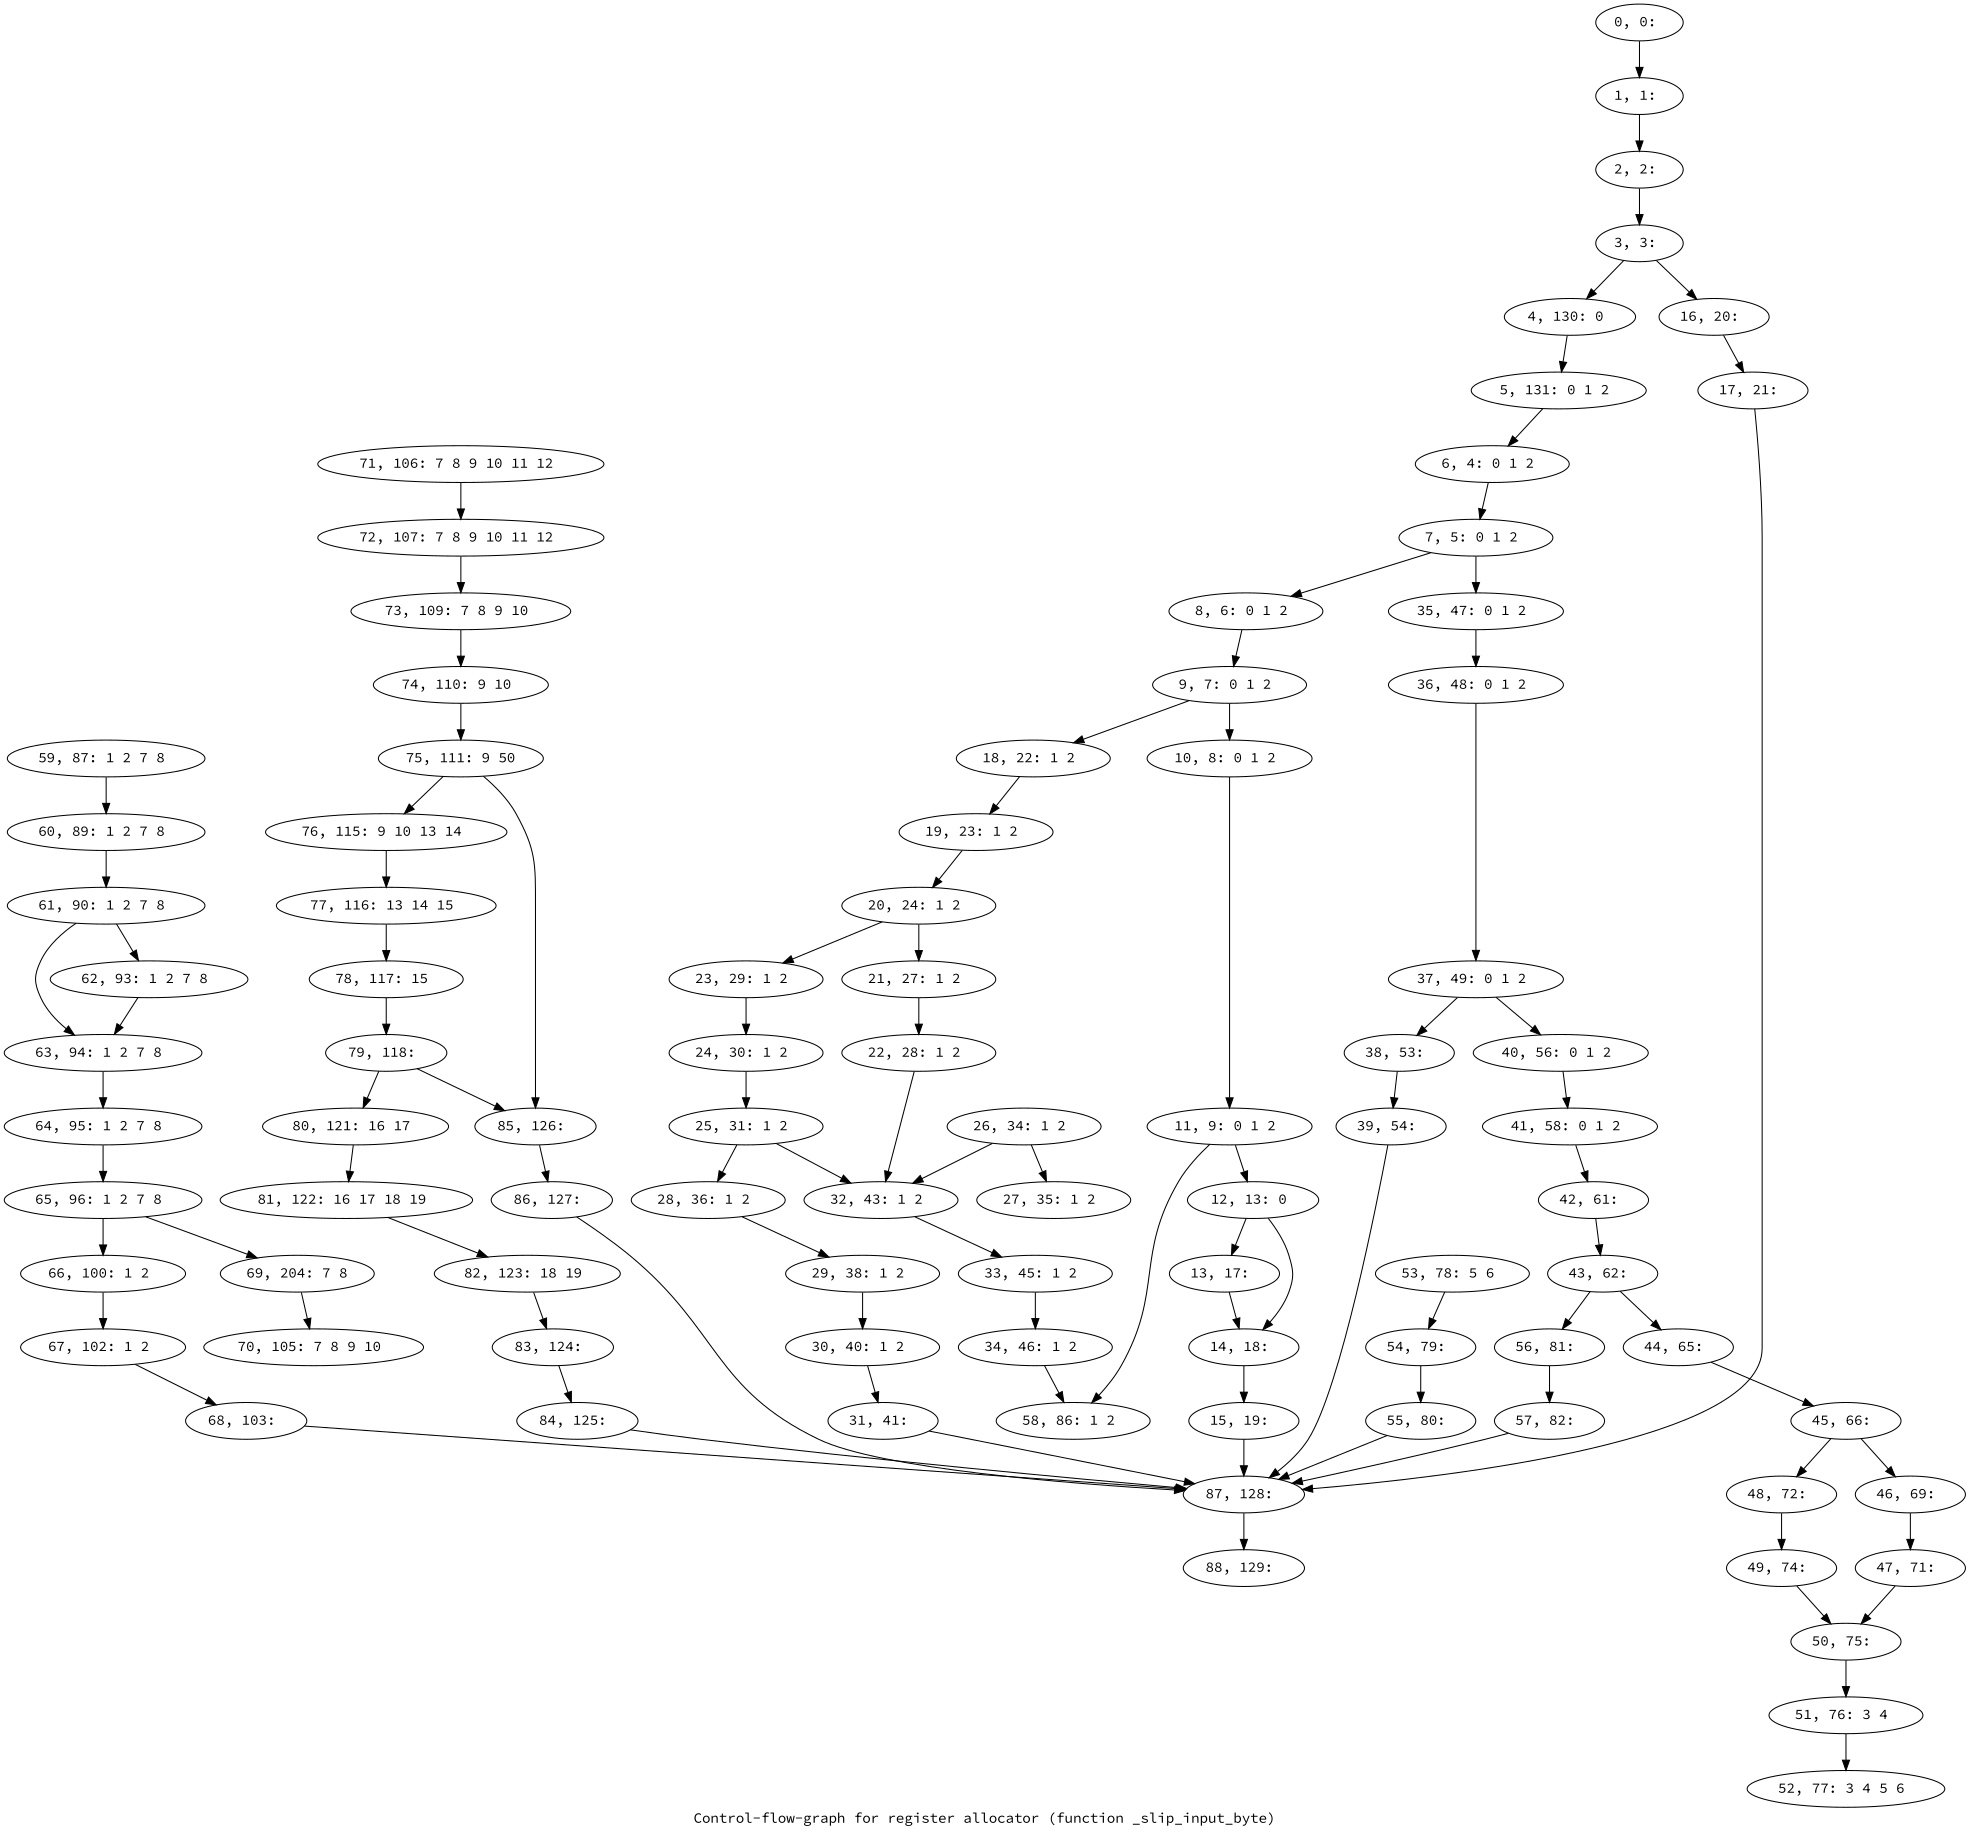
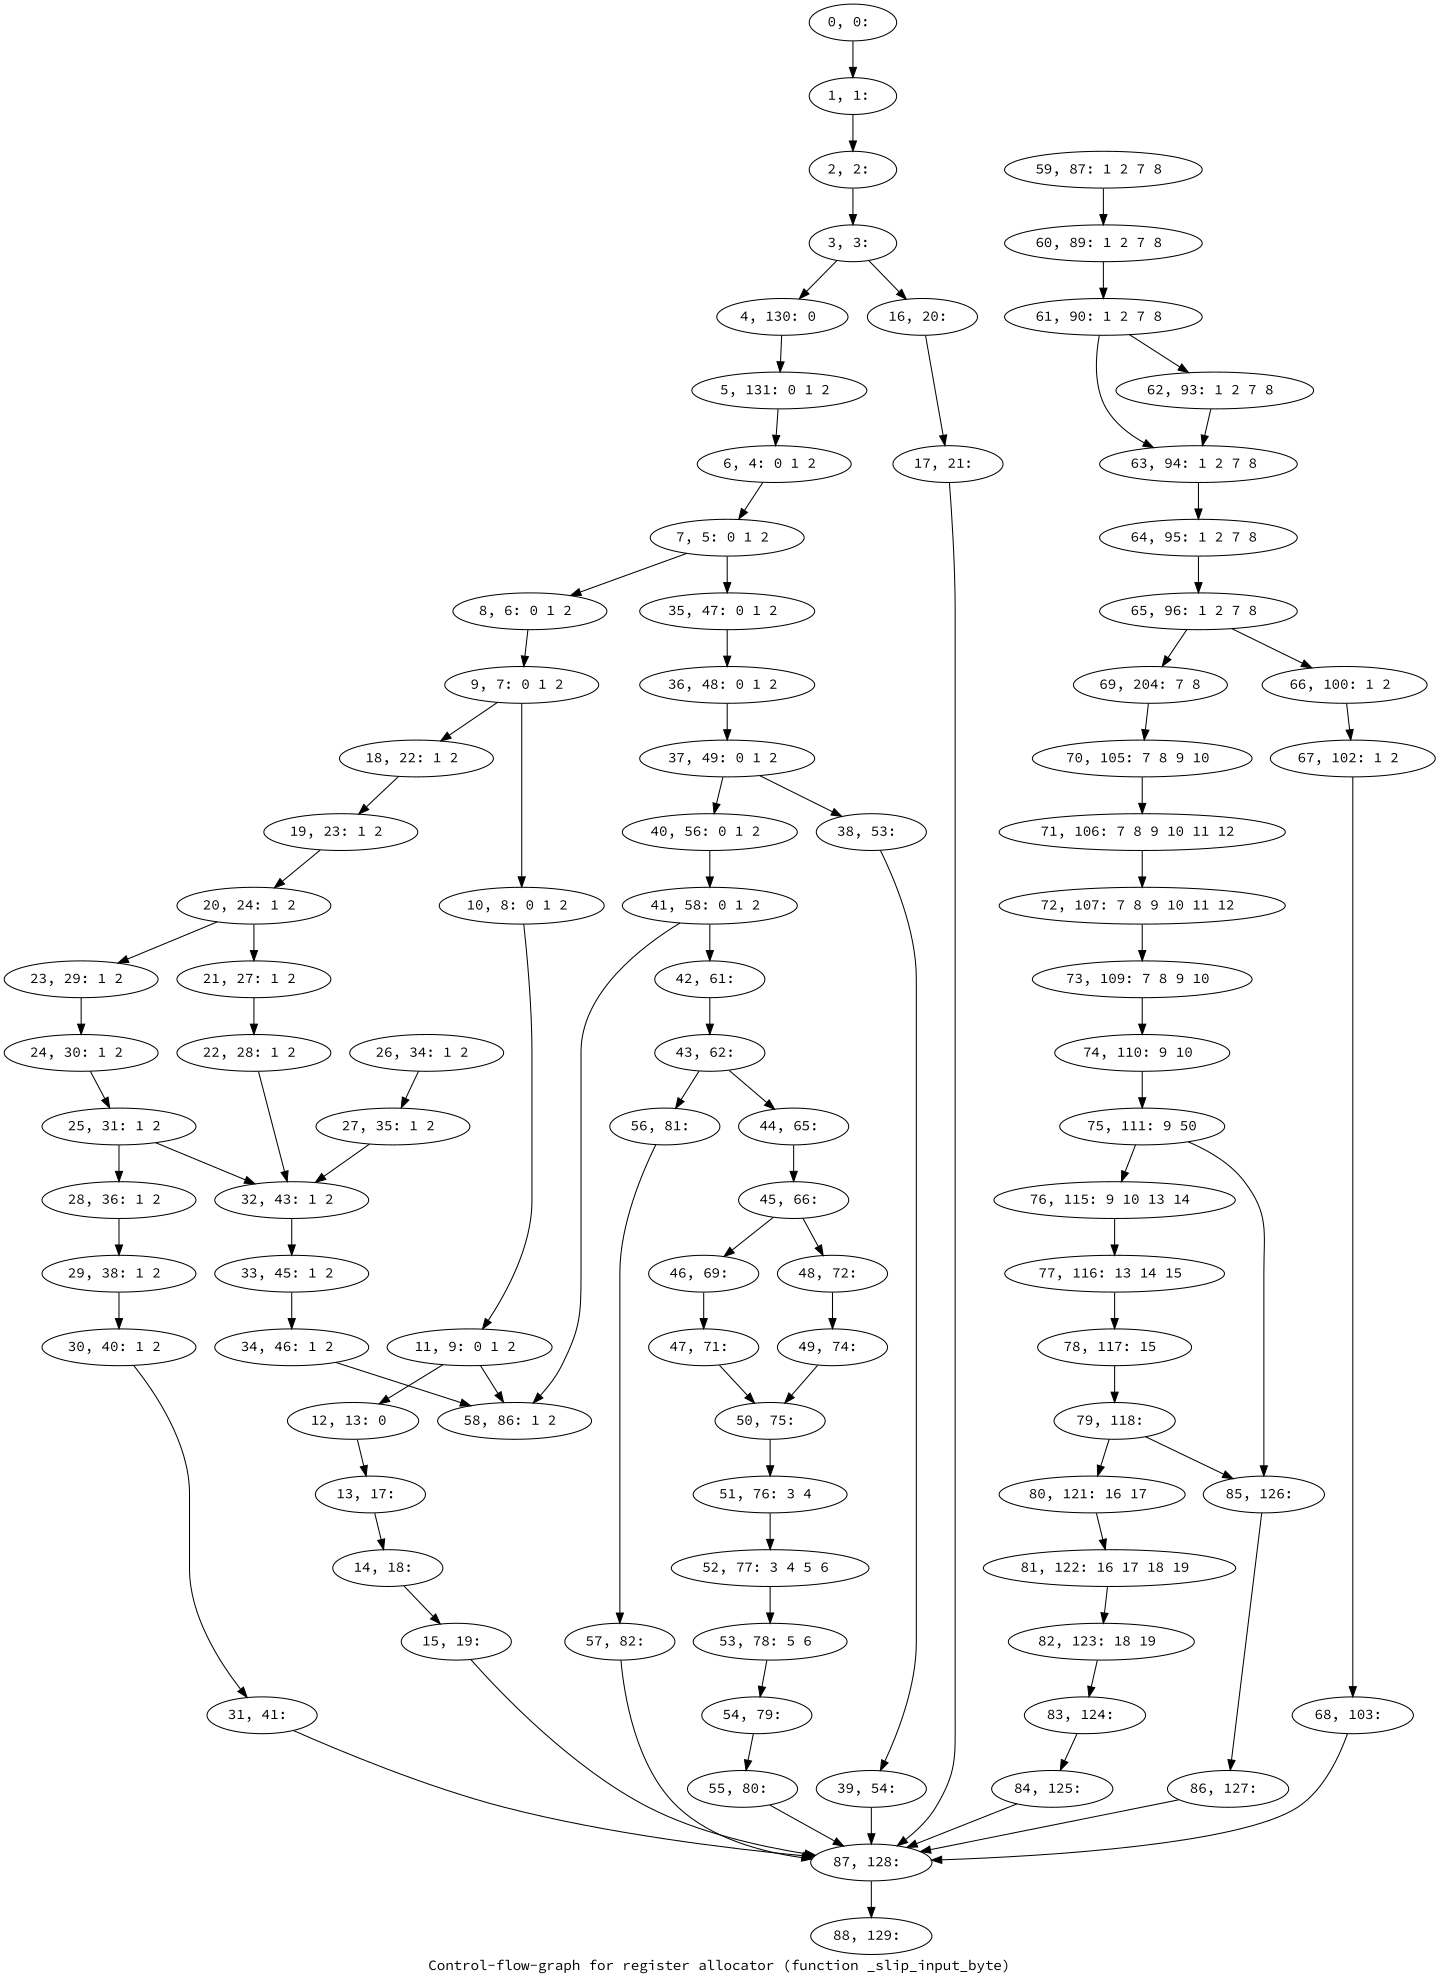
none -> (1142, 790)
none -> (581, 1144)
(957, 1161) -> (347, 1160)
(1292, 1270) -> none
none -> (770, 1600)
